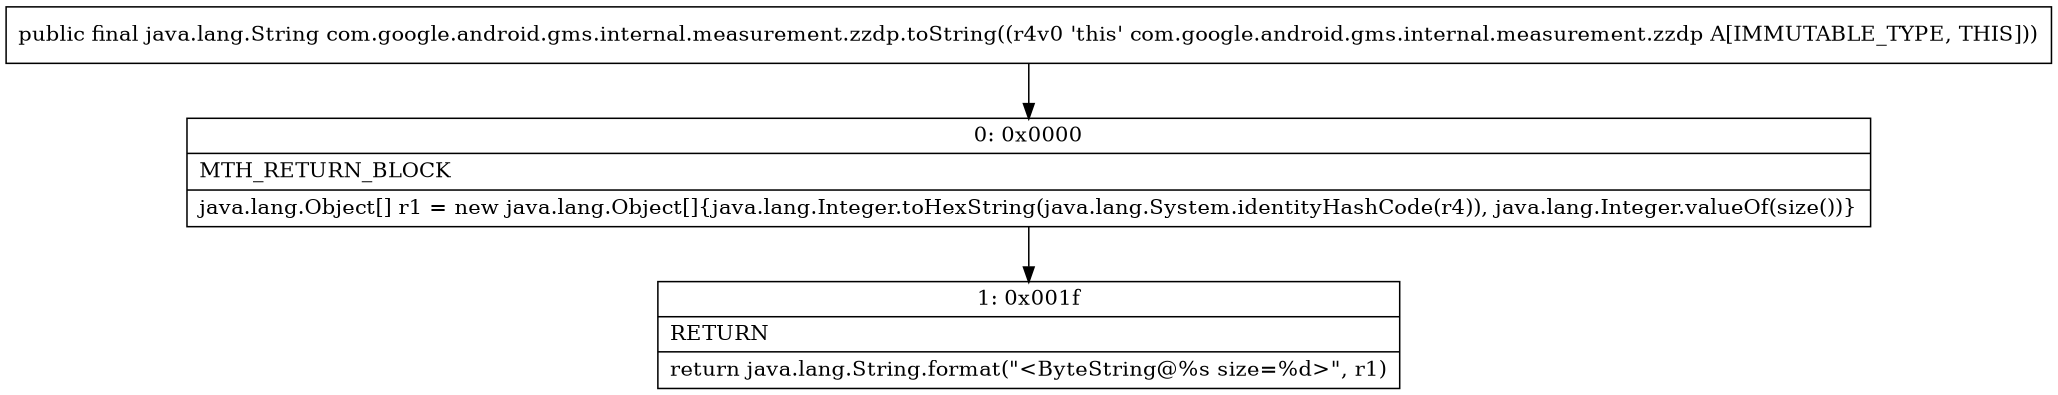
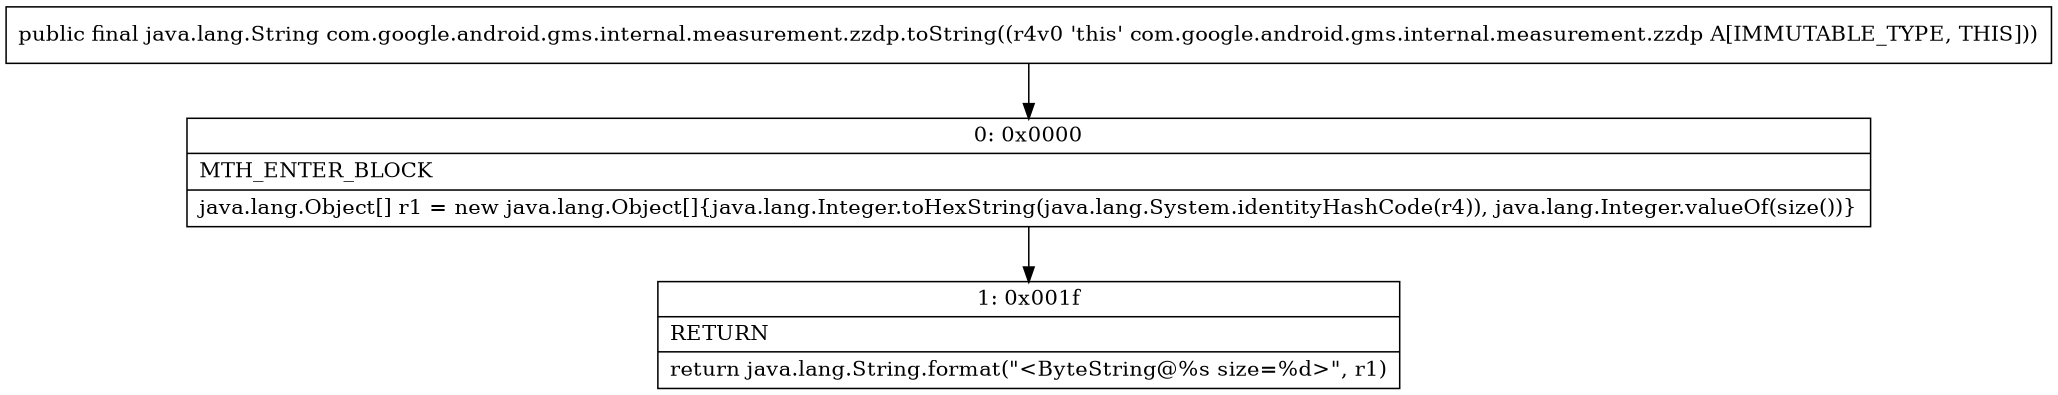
(326, 171) -> (317, 171)
